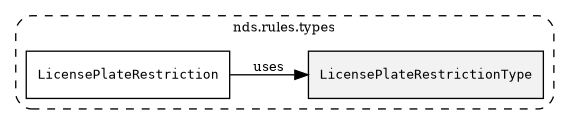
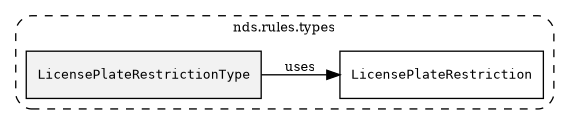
(262, 75) -> (294, 75)
